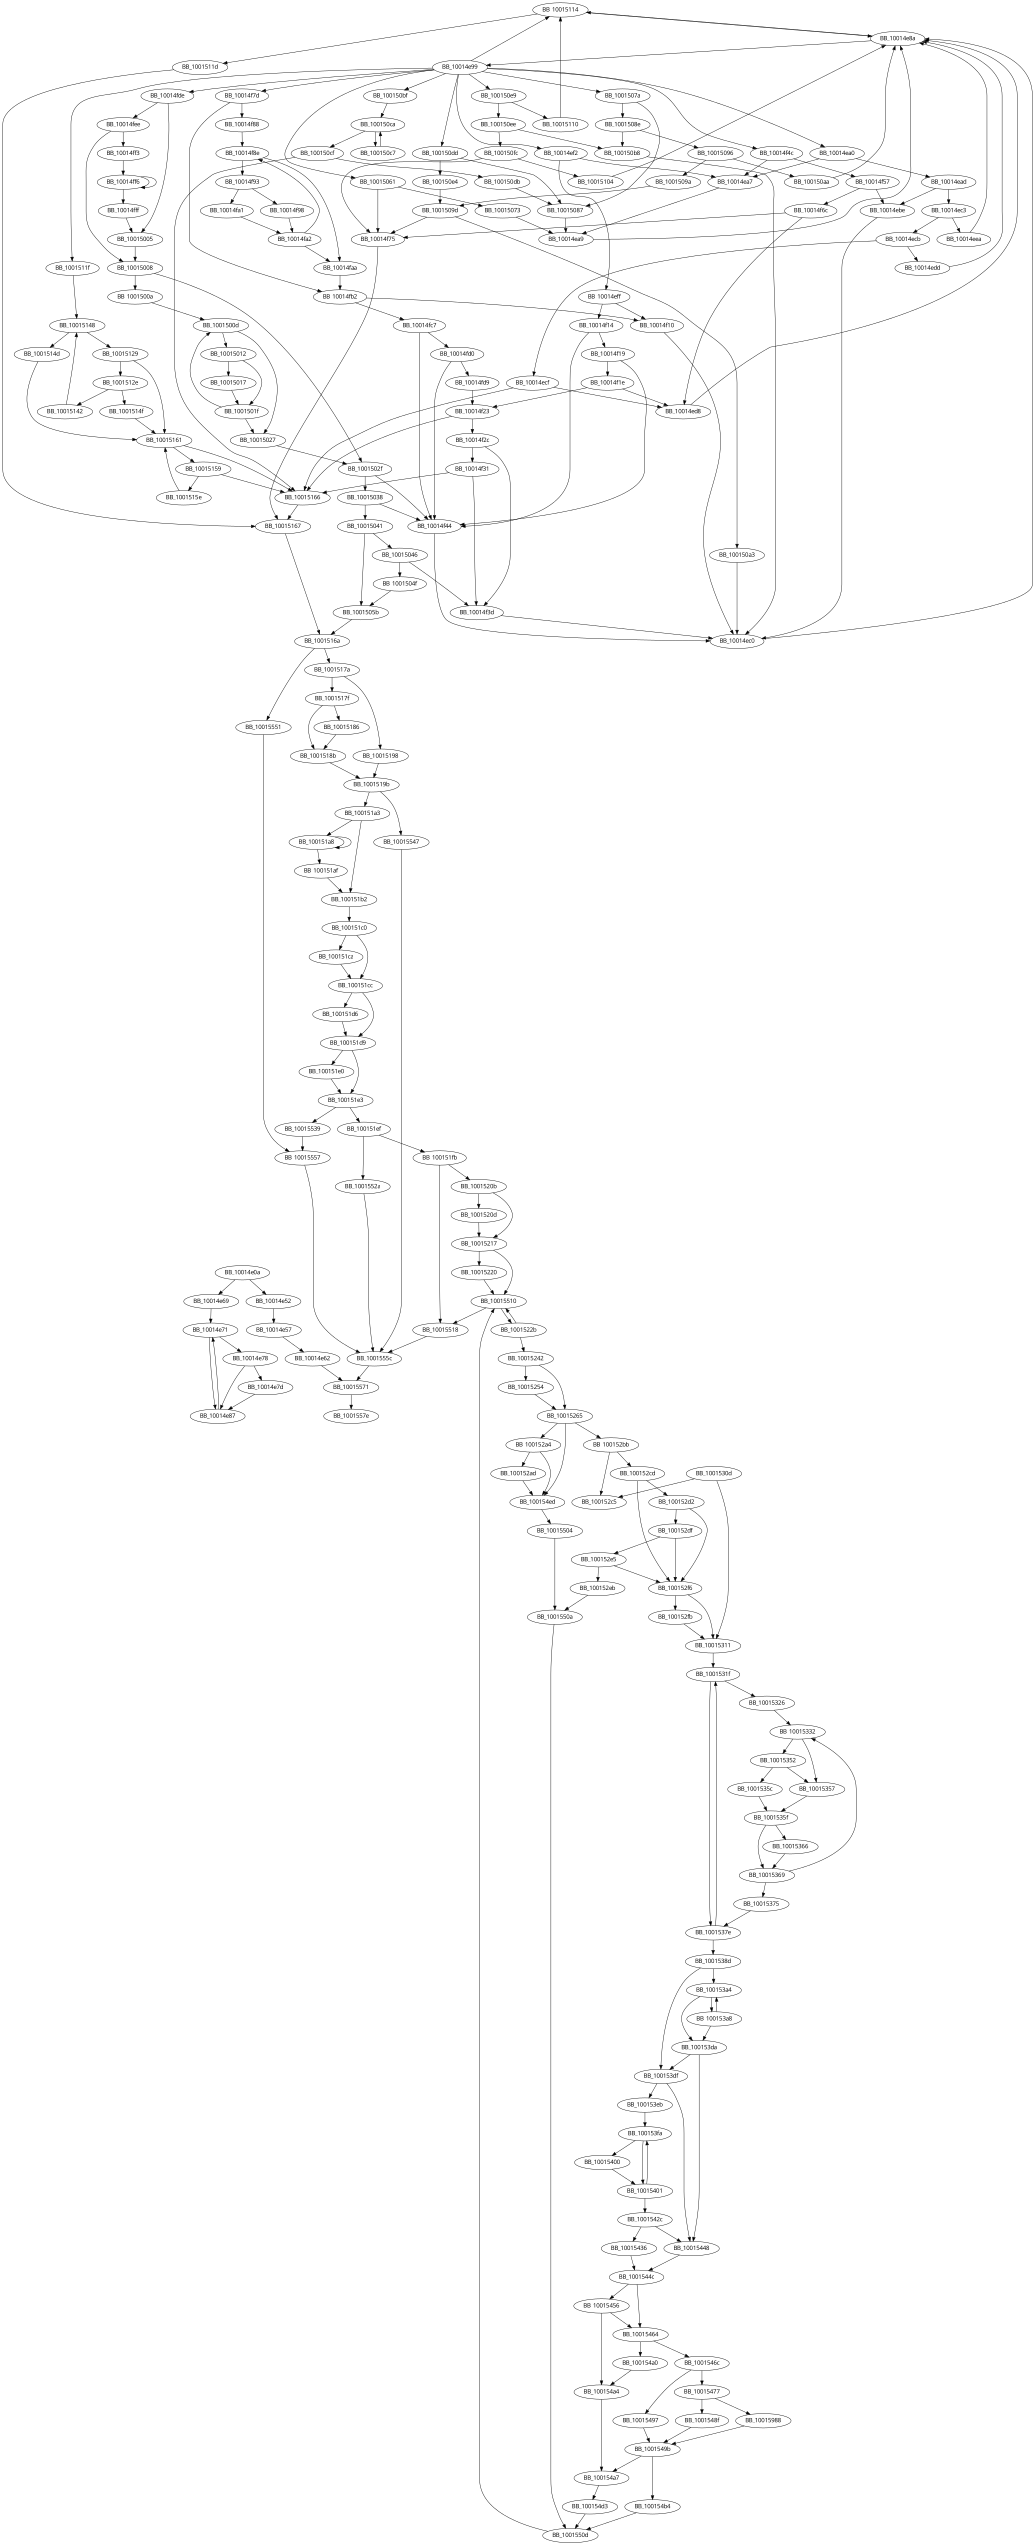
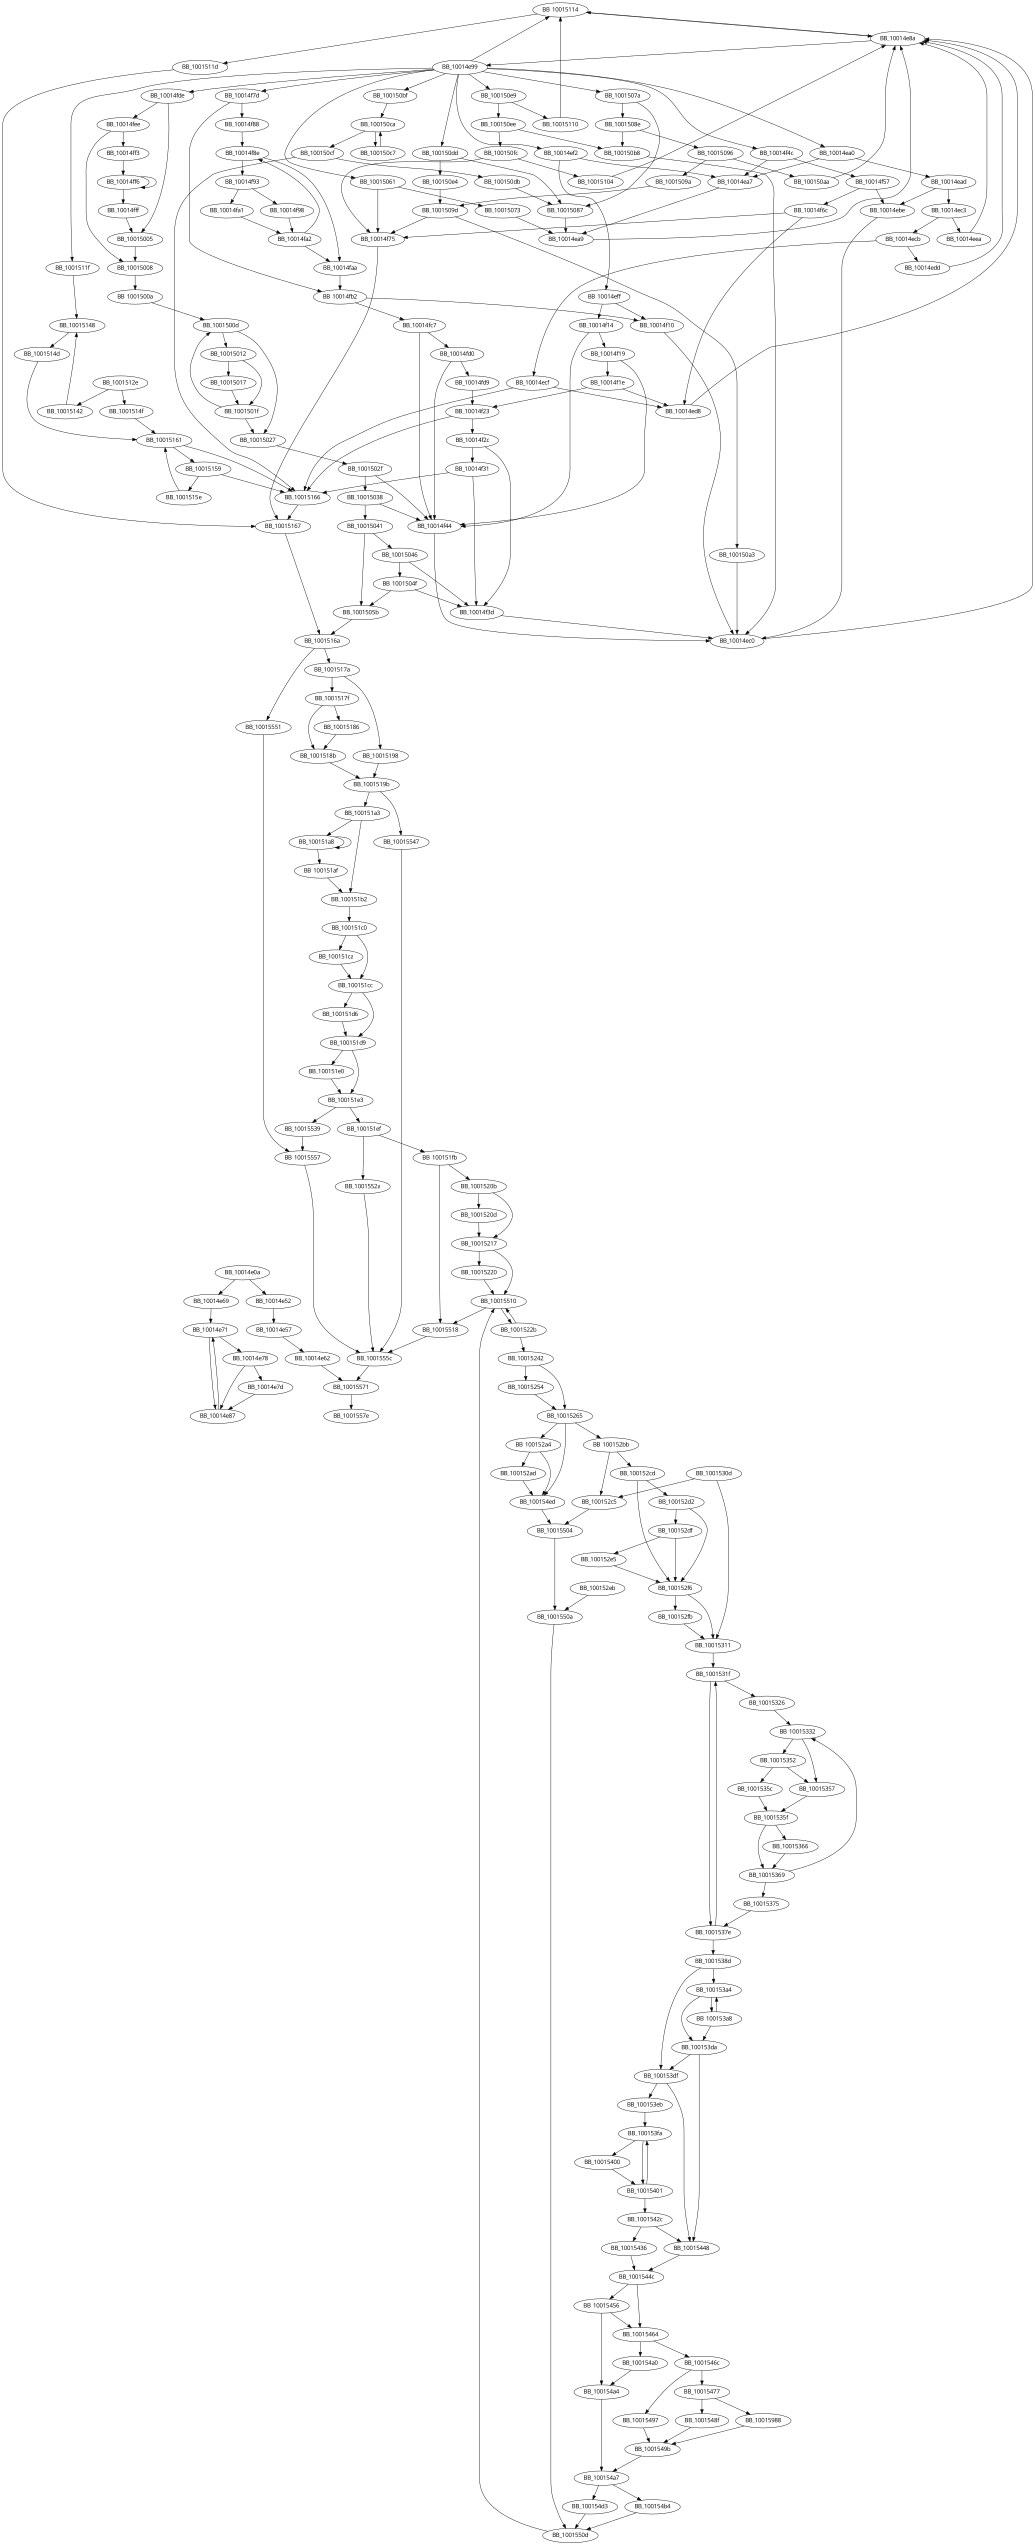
(278, 342) -> none
(120, 354) -> none
none -> (435, 597)
none -> (579, 1516)
(598, 1572) -> none
(653, 2476) -> (625, 2492)
